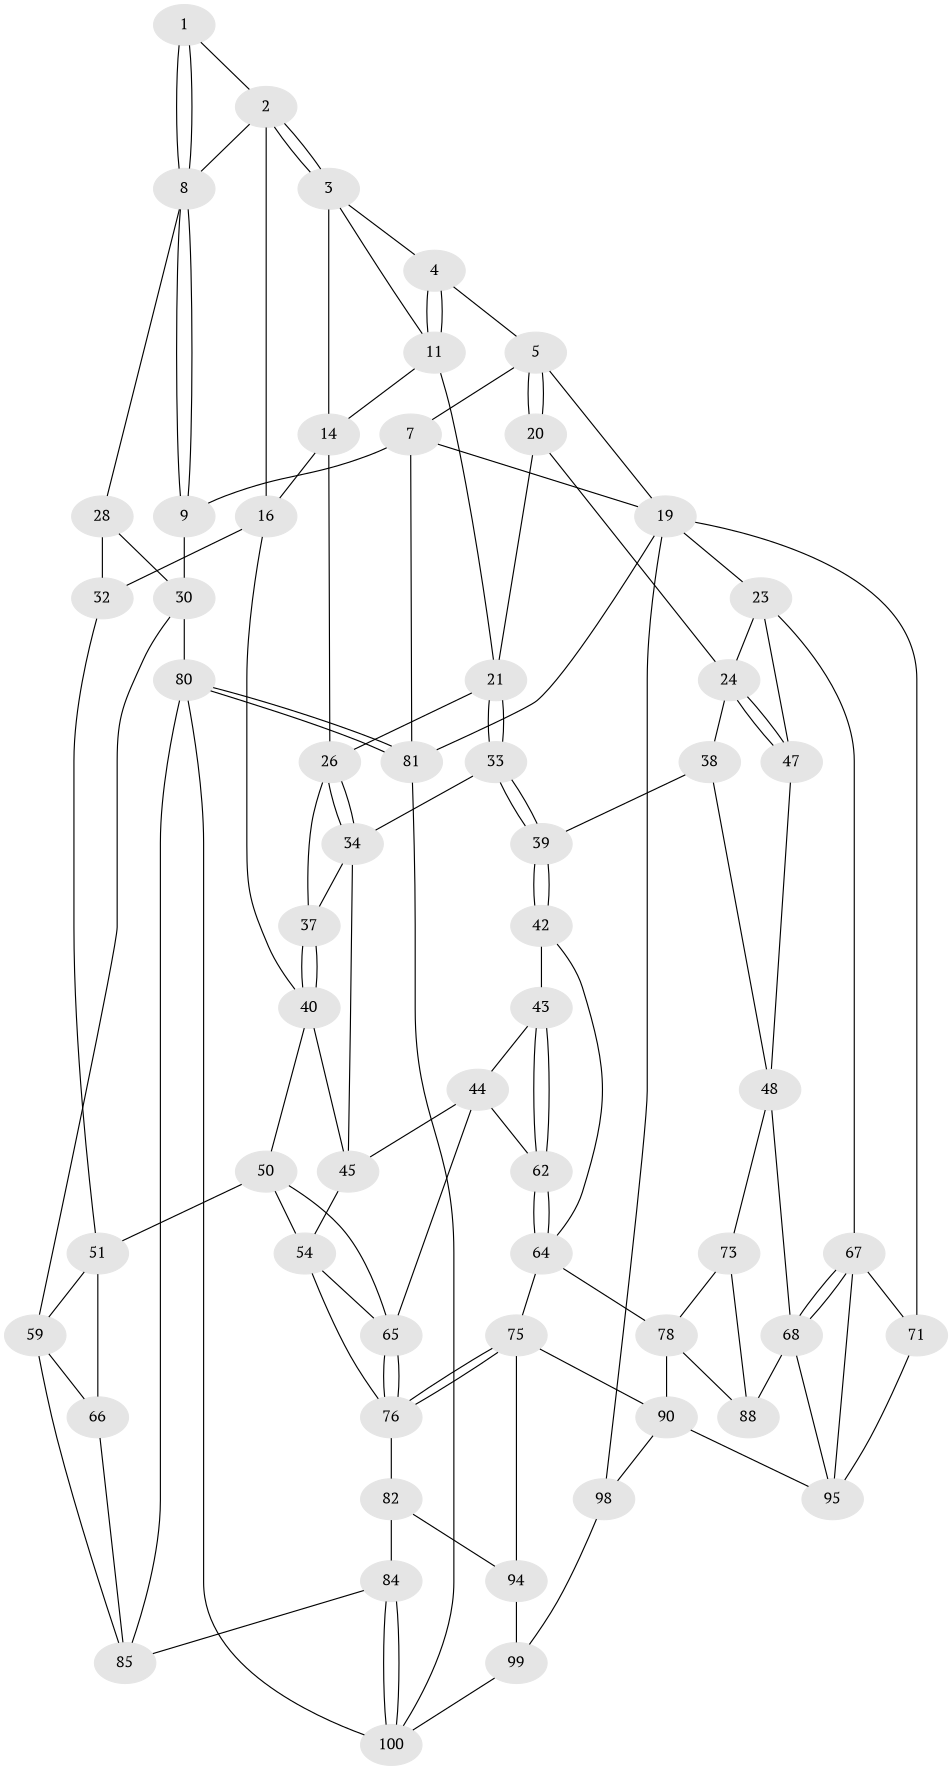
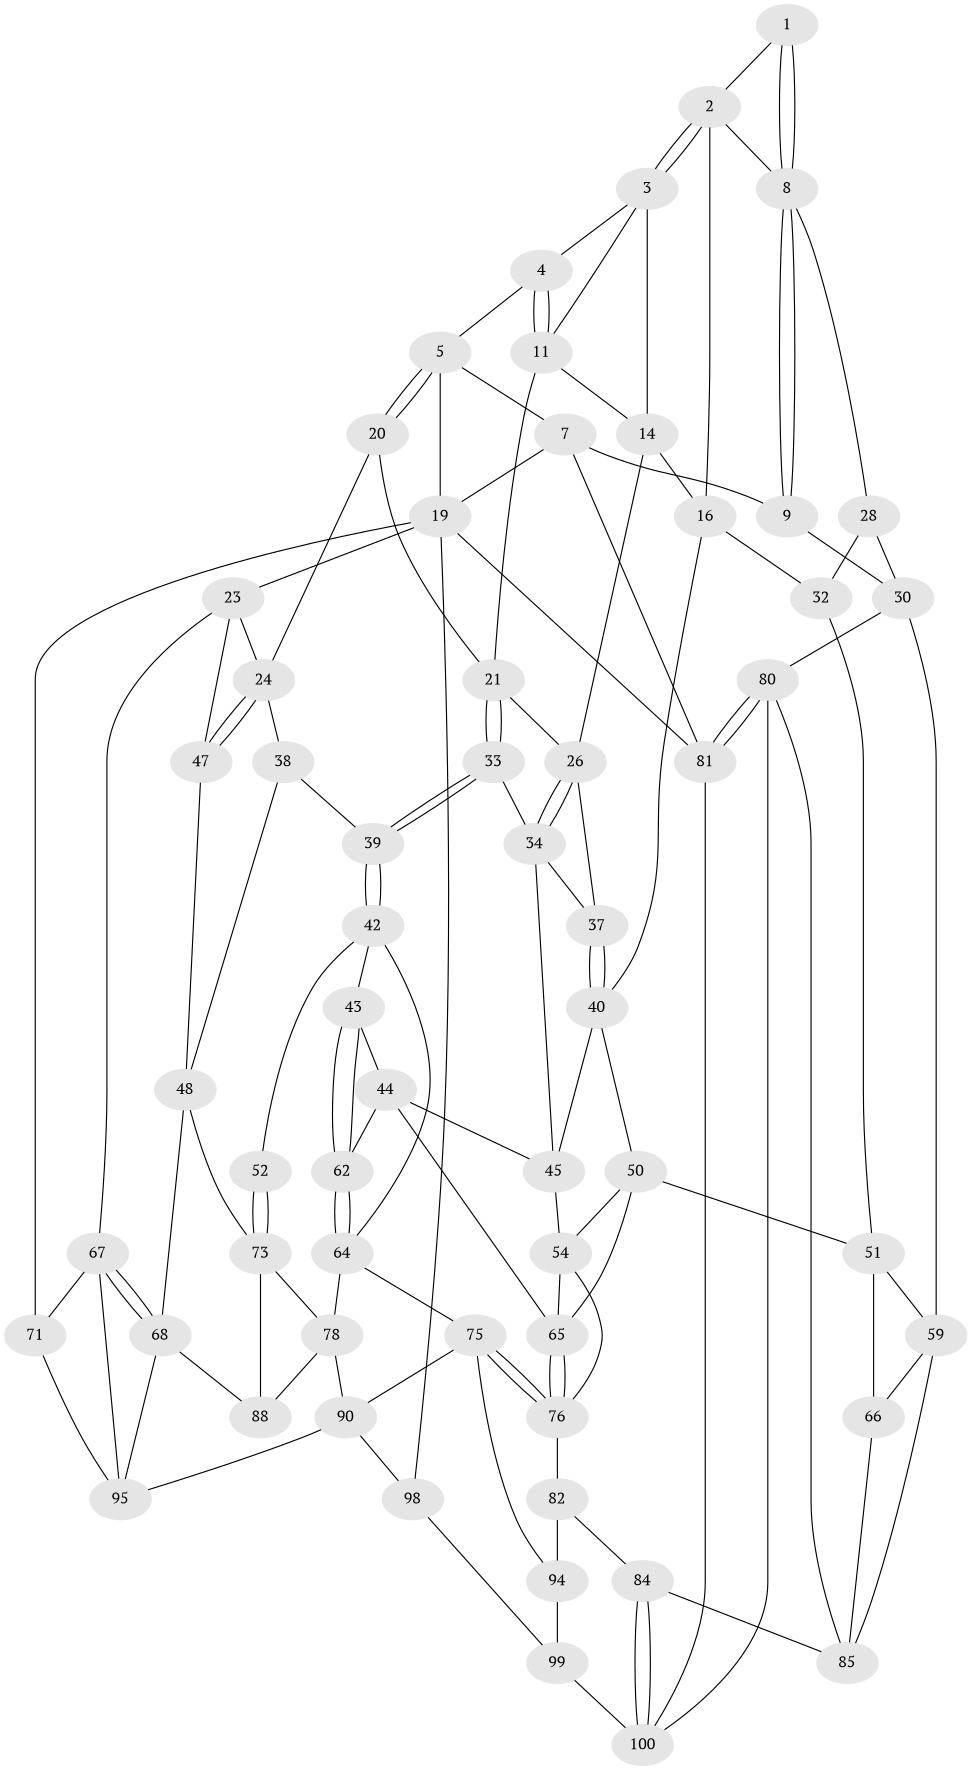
none -> (260, 1172)
